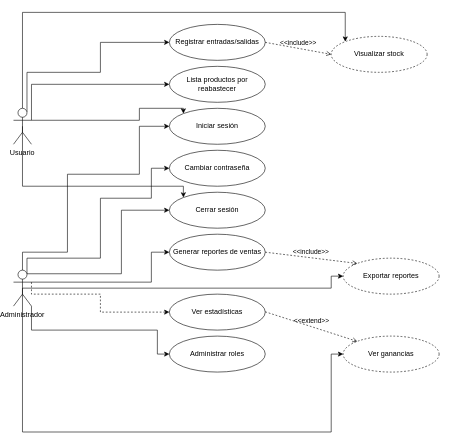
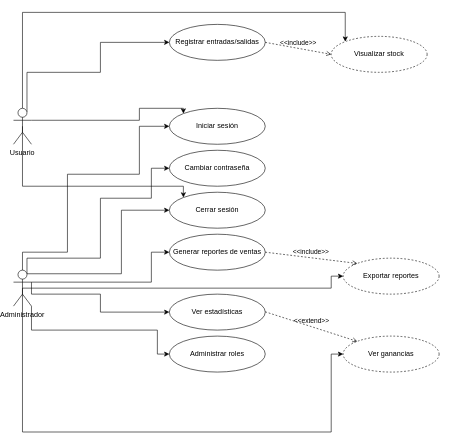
(218, 84) -> none
(32, 101) -> none
(101, 295) -> (101, 295)
